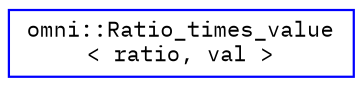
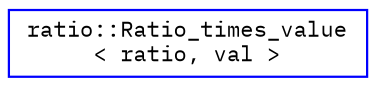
(181, 43) -> (188, 43)
